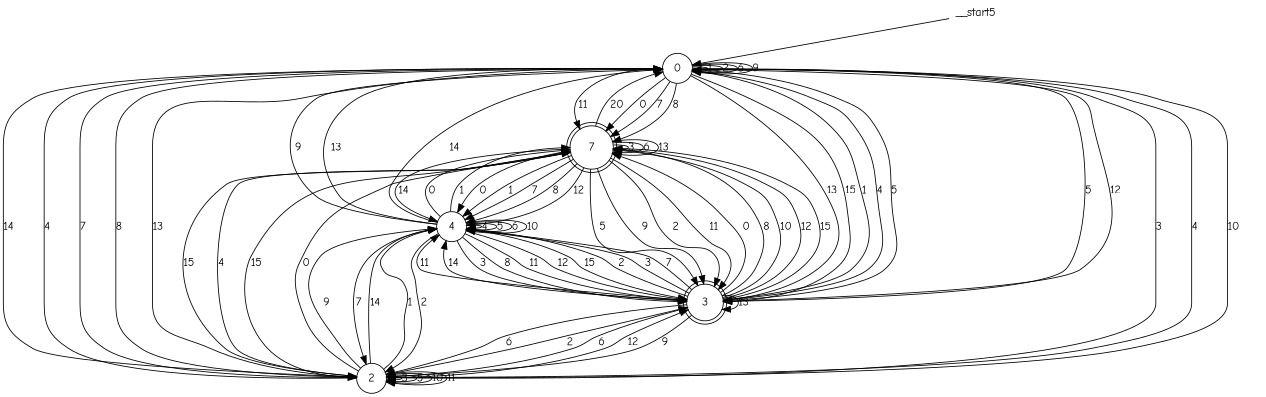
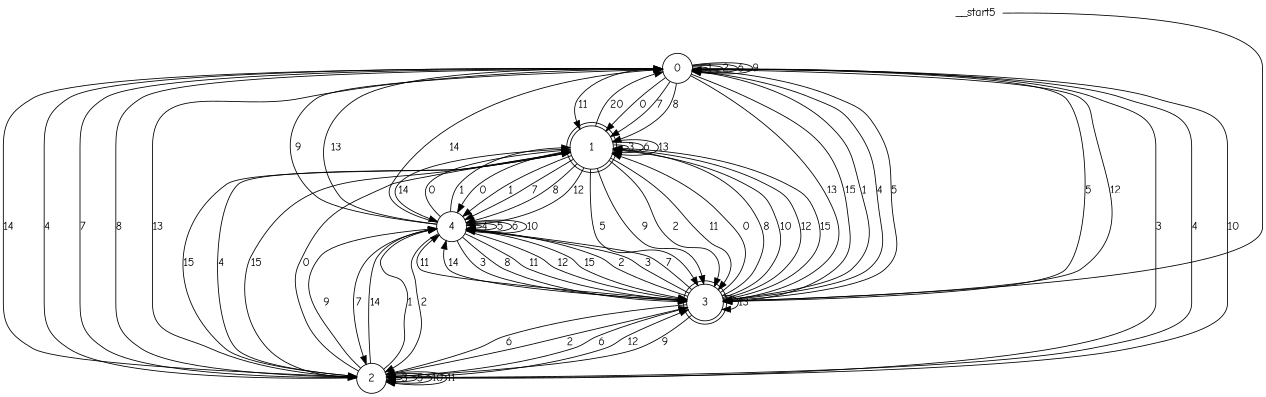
(825, 41) -> (1219, 254)
(592, 148) -> (592, 148)
